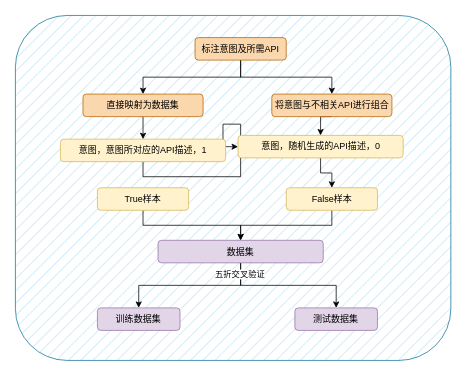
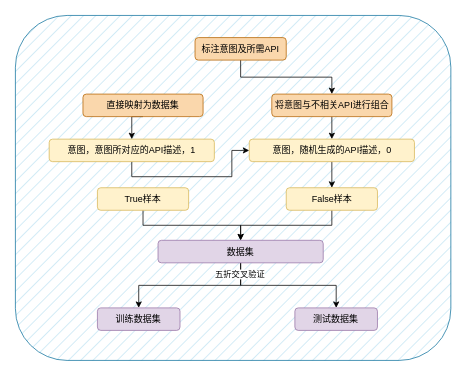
(143, 79) -> none
(320, 146) -> (332, 150)
(143, 150) -> (132, 150)
